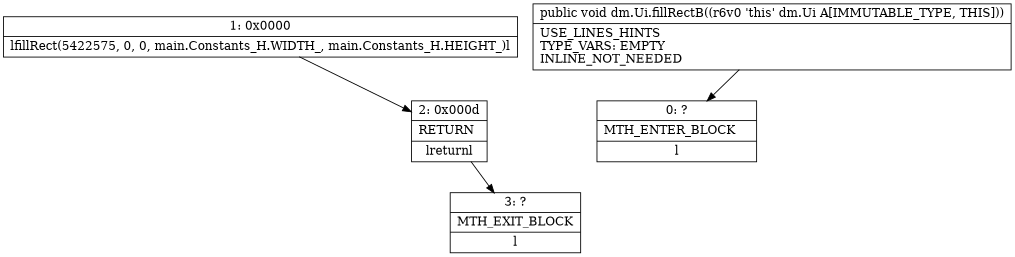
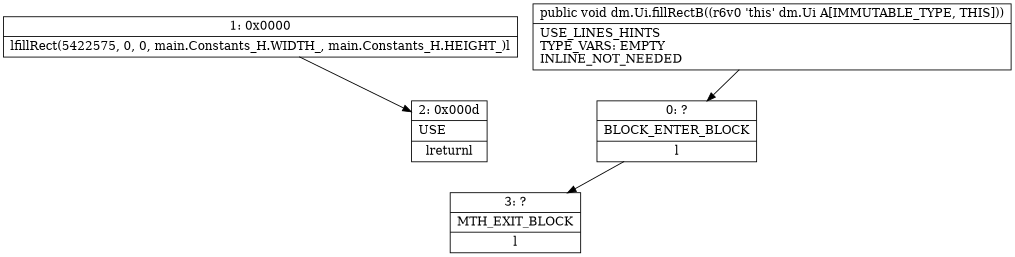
(446, 130) -> (433, 130)
(670, 130) -> (677, 130)
(480, 174) -> (600, 175)
